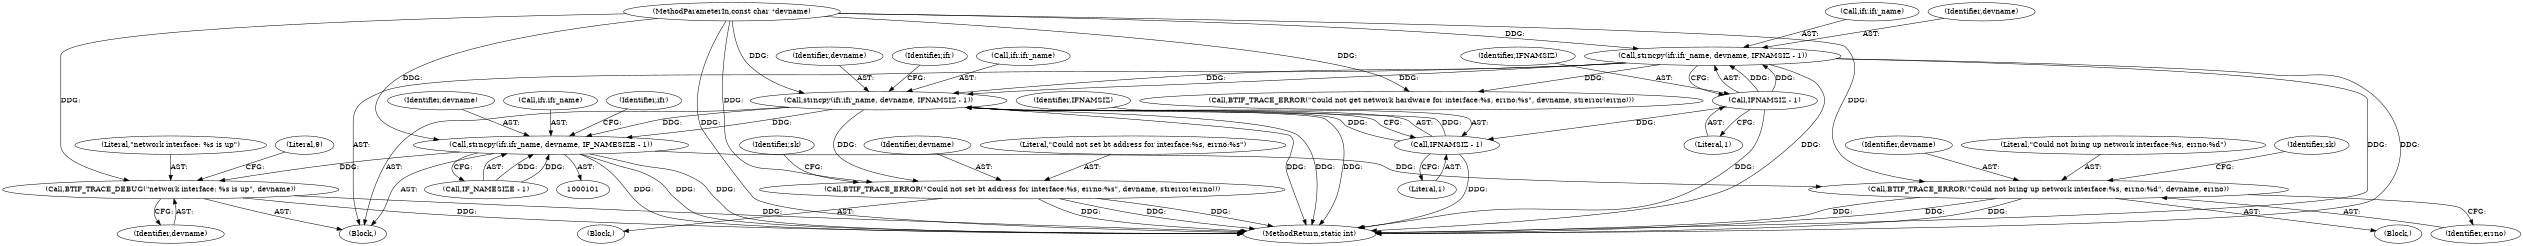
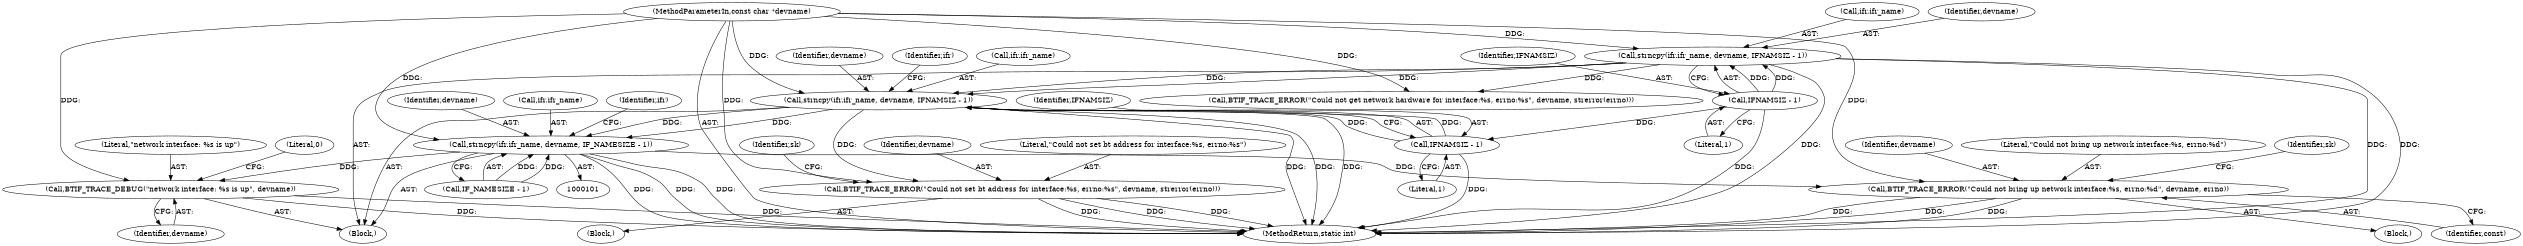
(712, 123) -> (712, 123)
(305, 145) -> (305, 145)
(2476, 234) -> (2476, 234)
